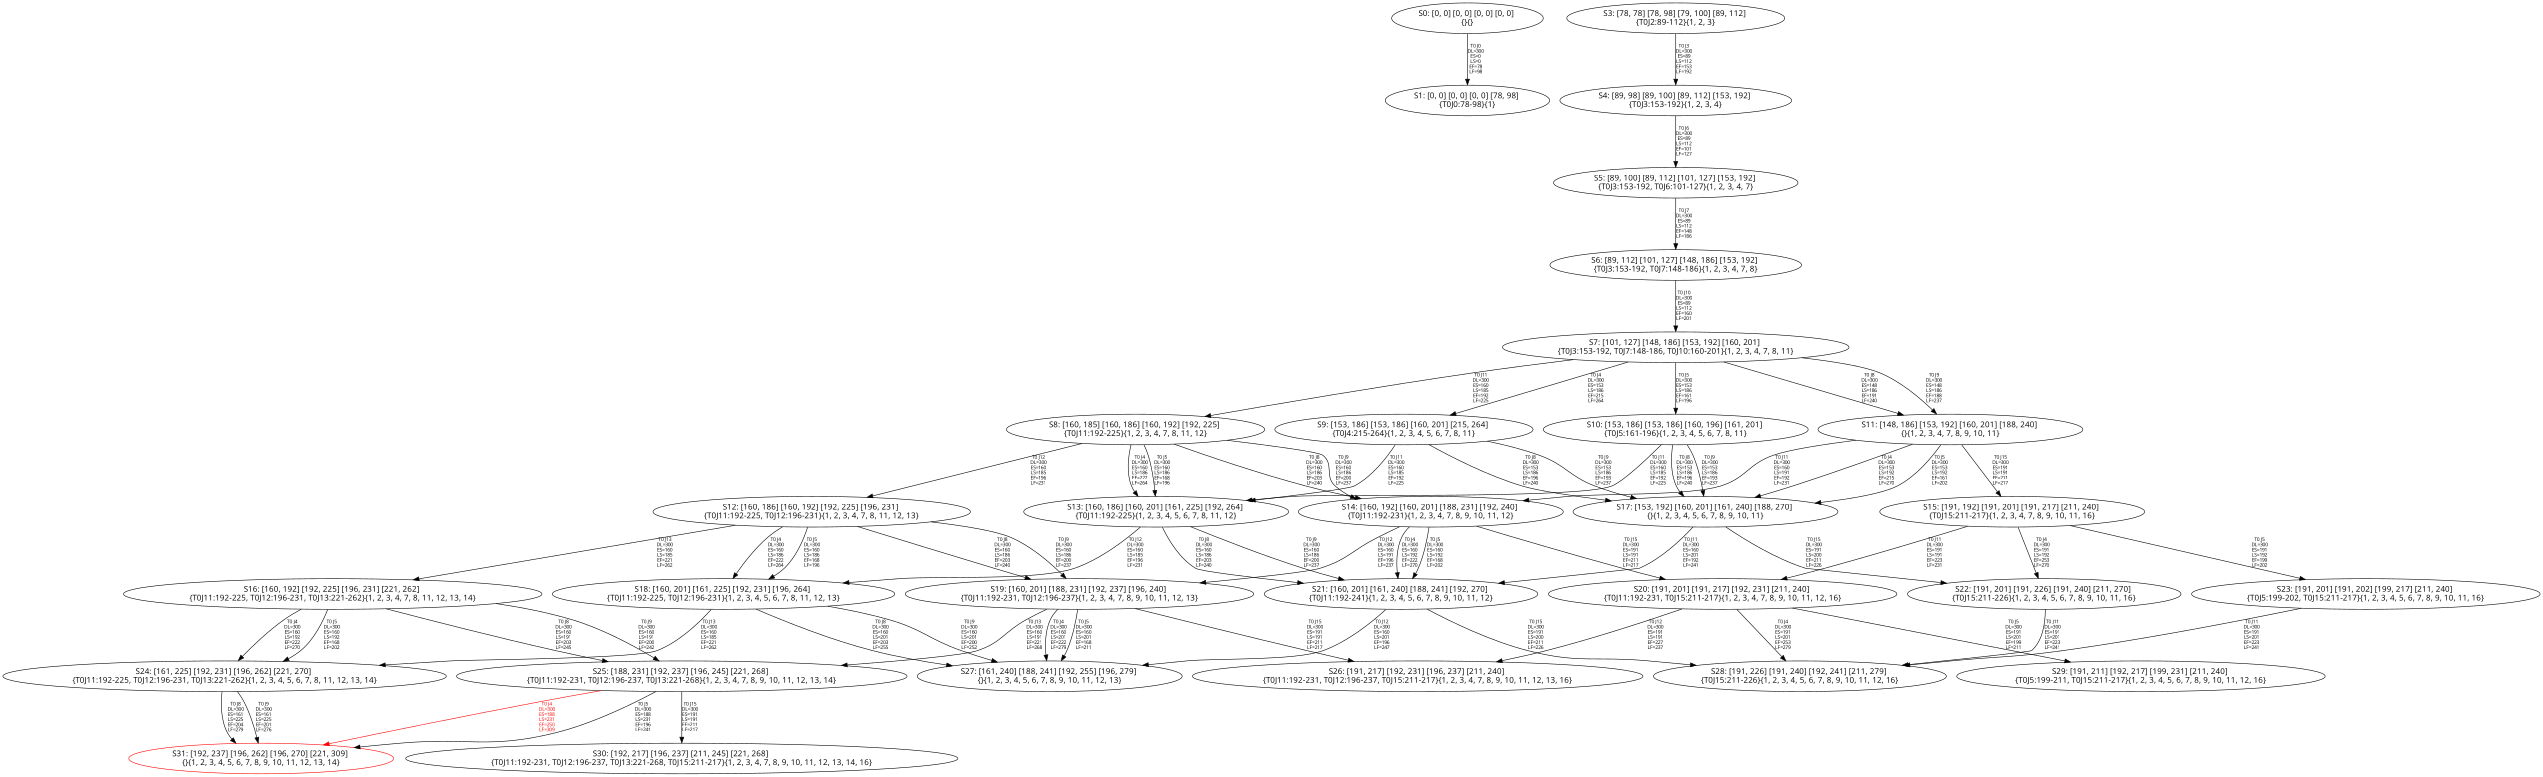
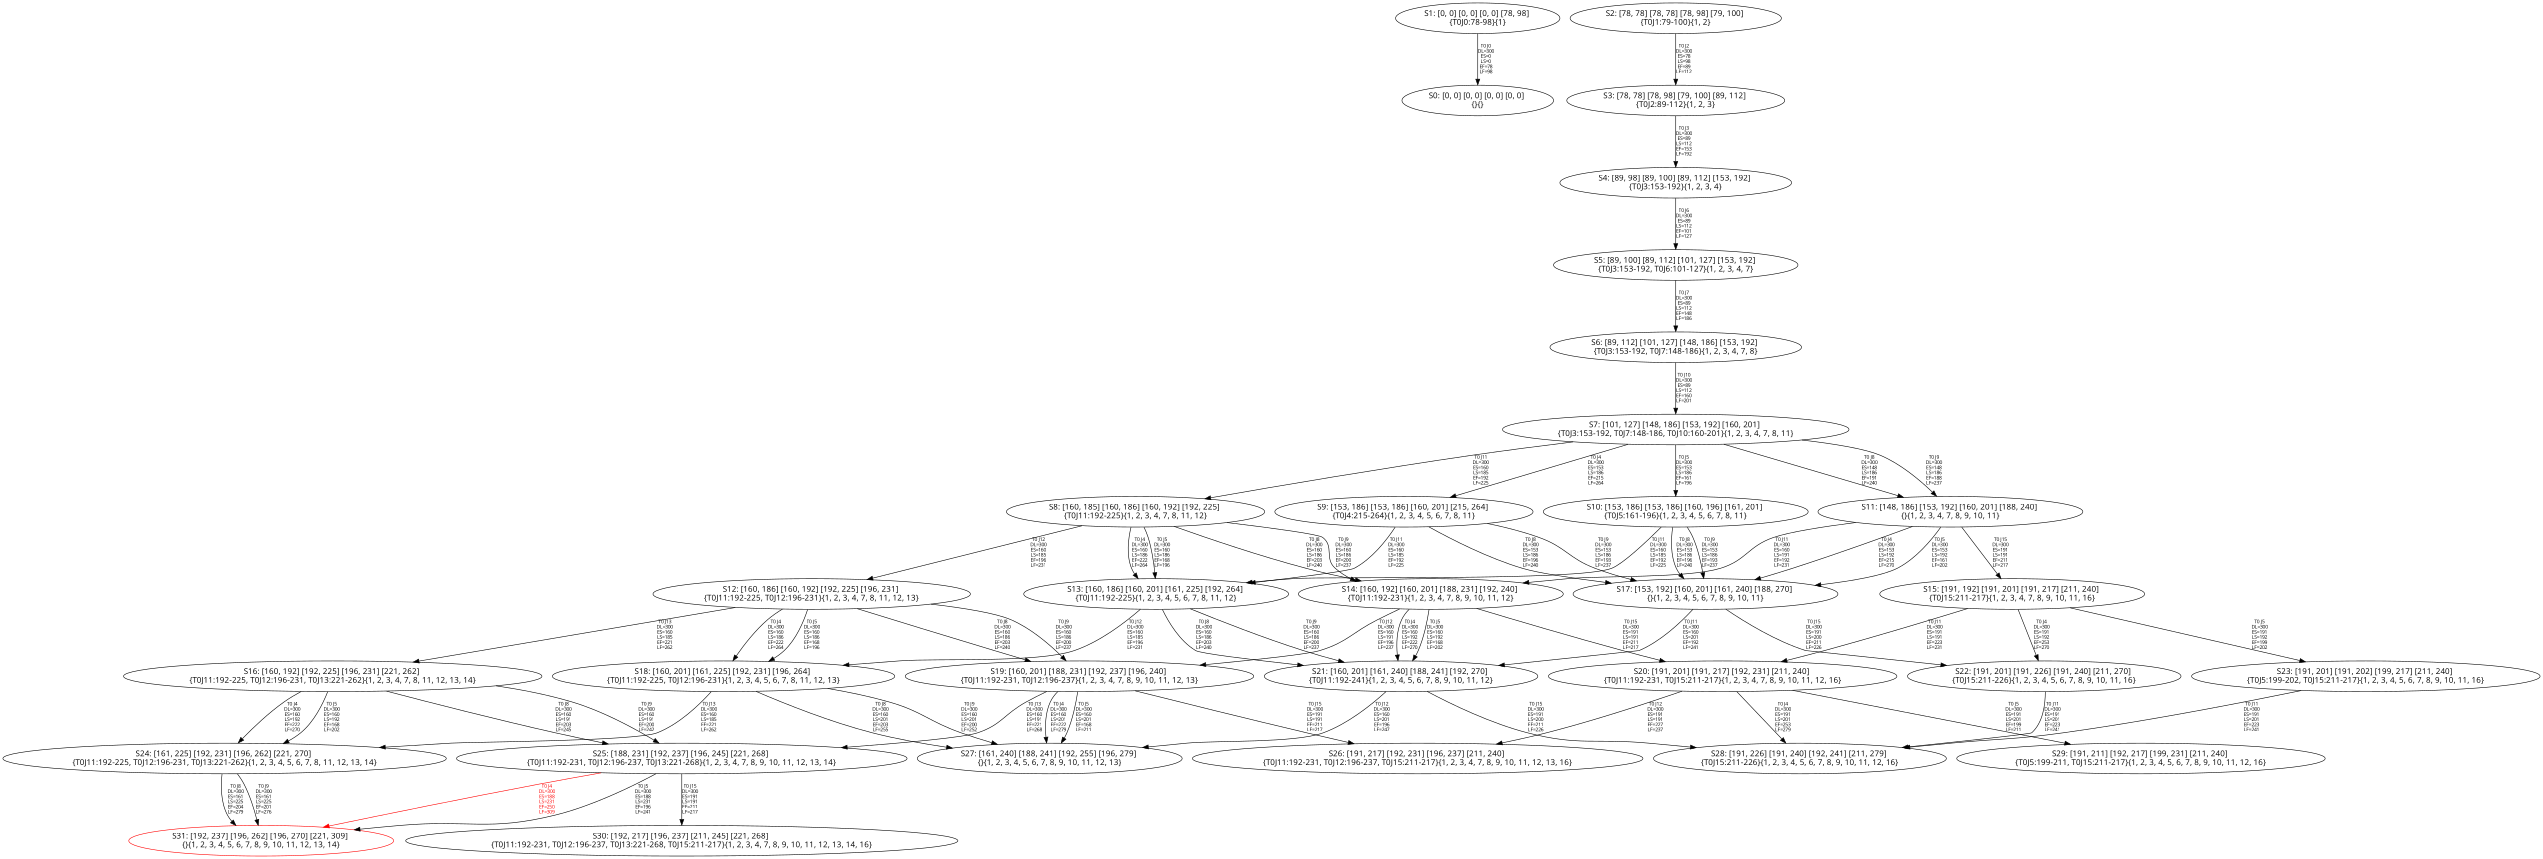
none -> (1676, 18)
(1467, 56) -> (1478, 56)
